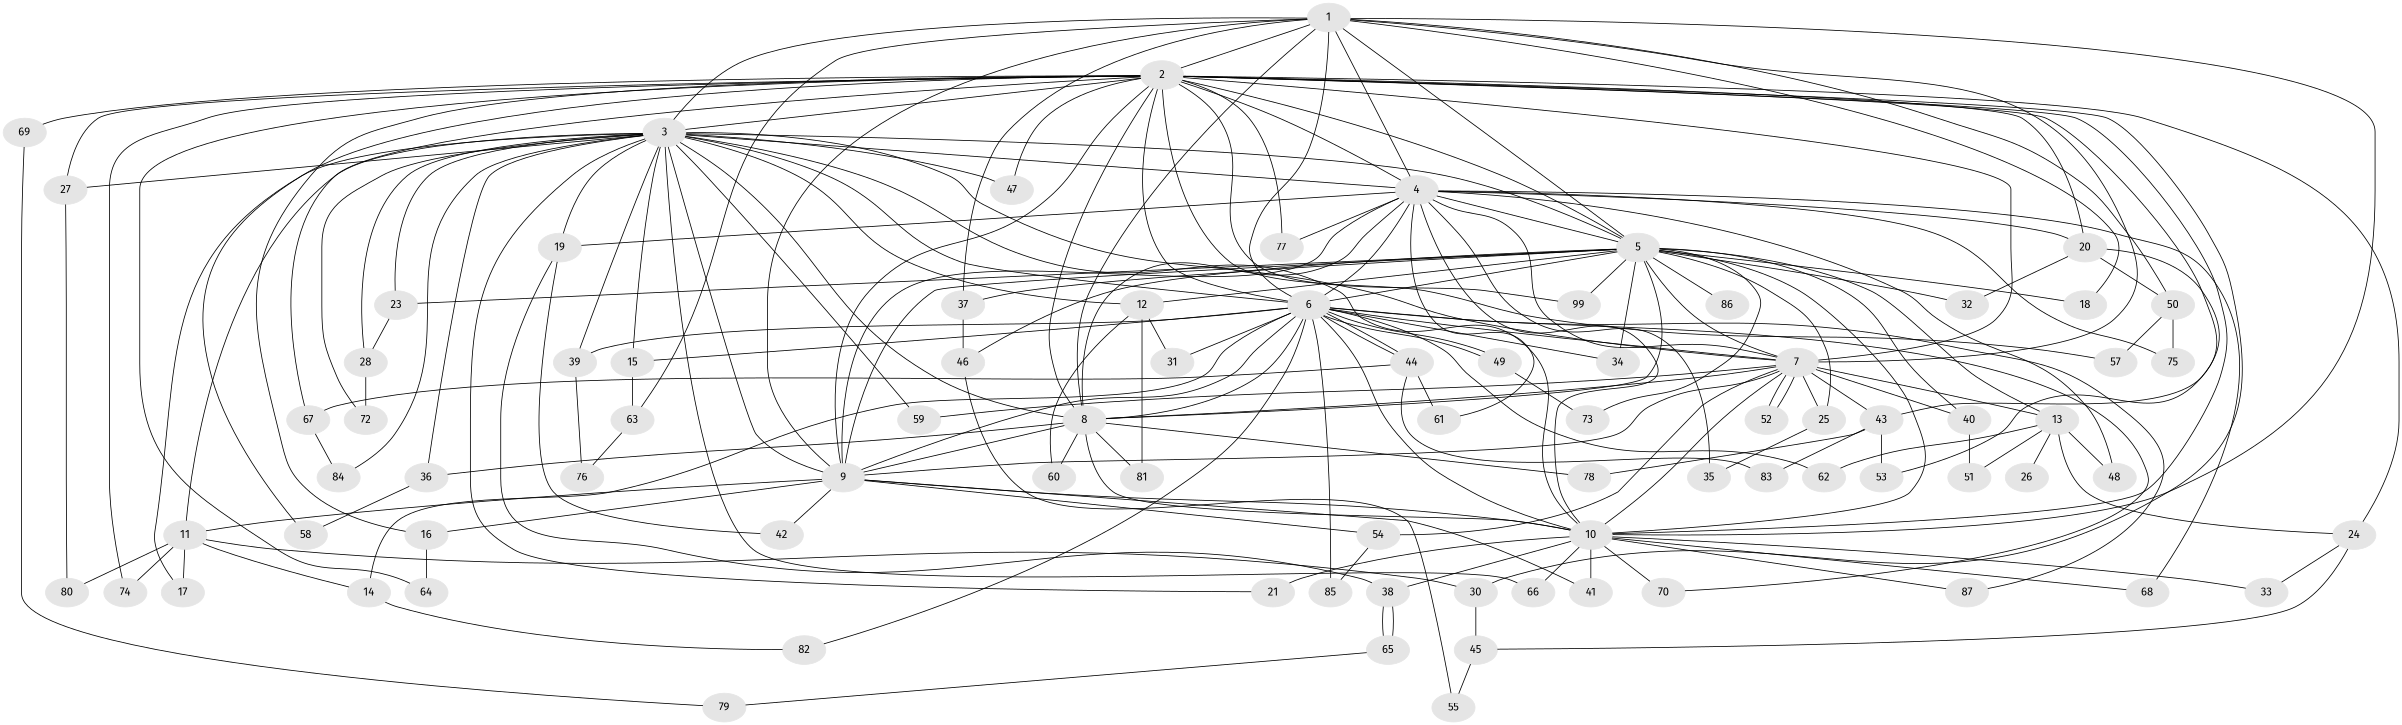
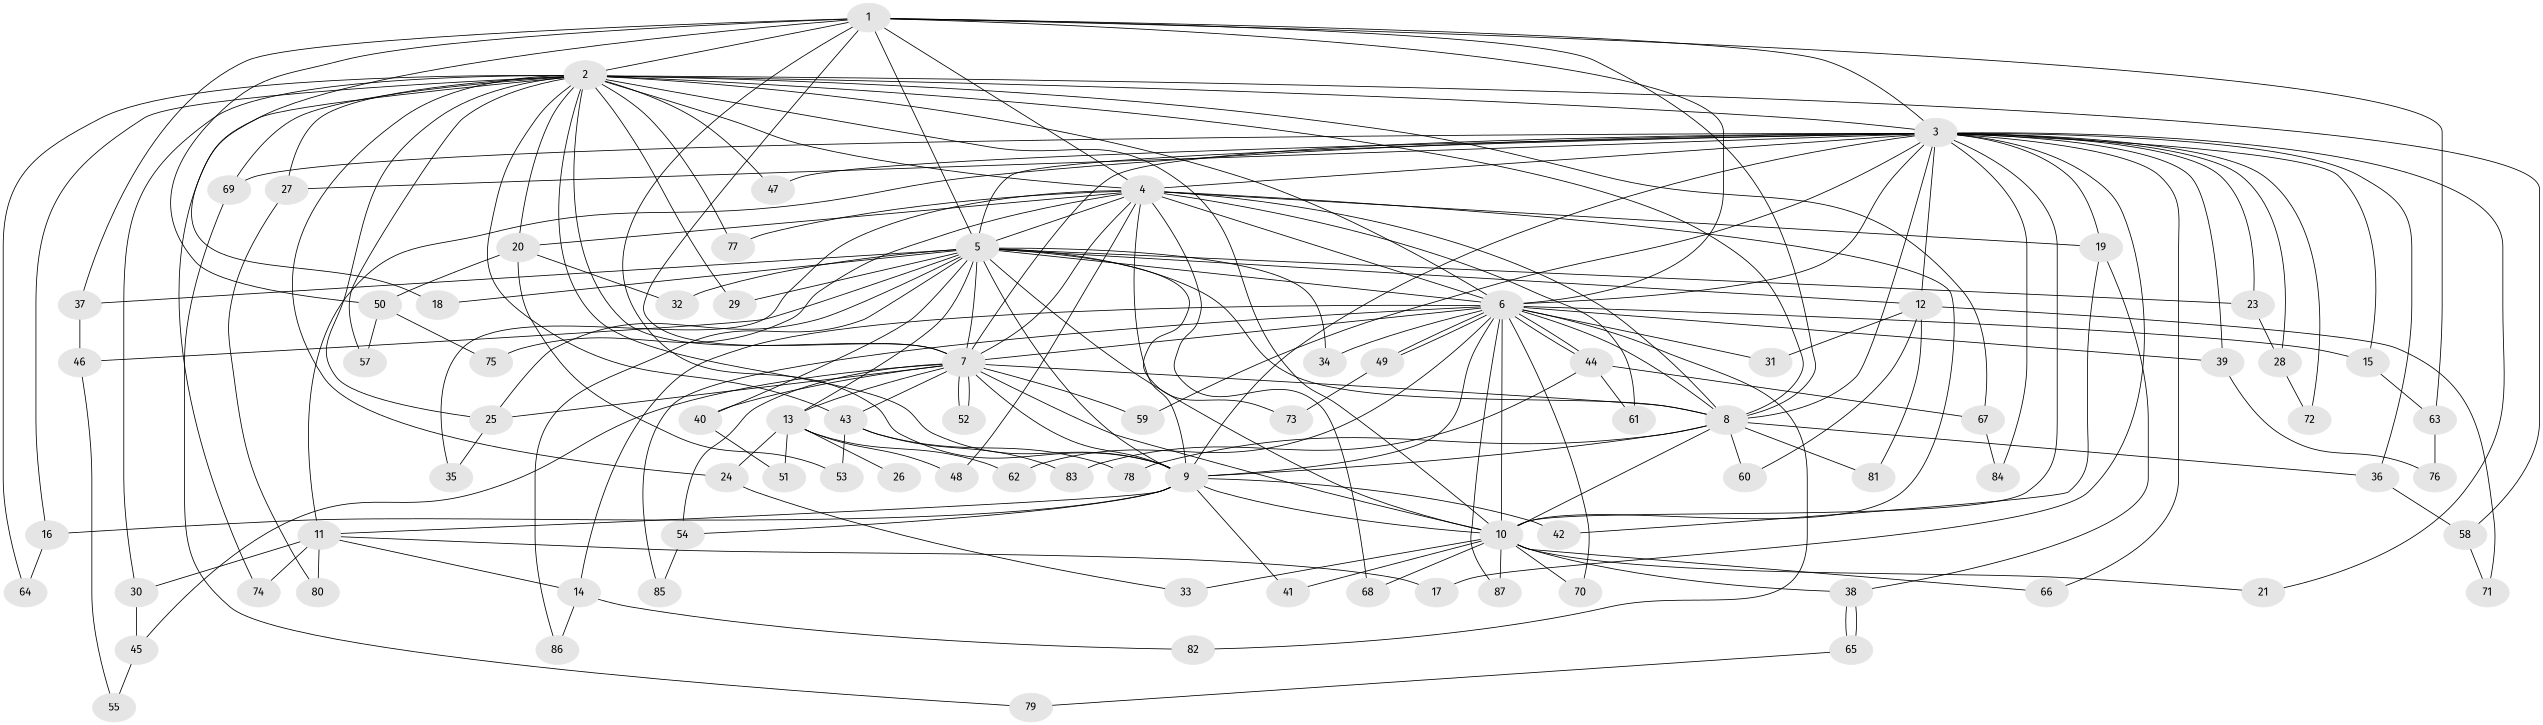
(2363, 121) -> none
none -> (1120, 139)
(1409, 142) -> (359, 241)
(1579, 305) -> (735, 305)
none -> (2488, 593)
none -> (568, 621)
(1937, 641) -> (529, 473)
